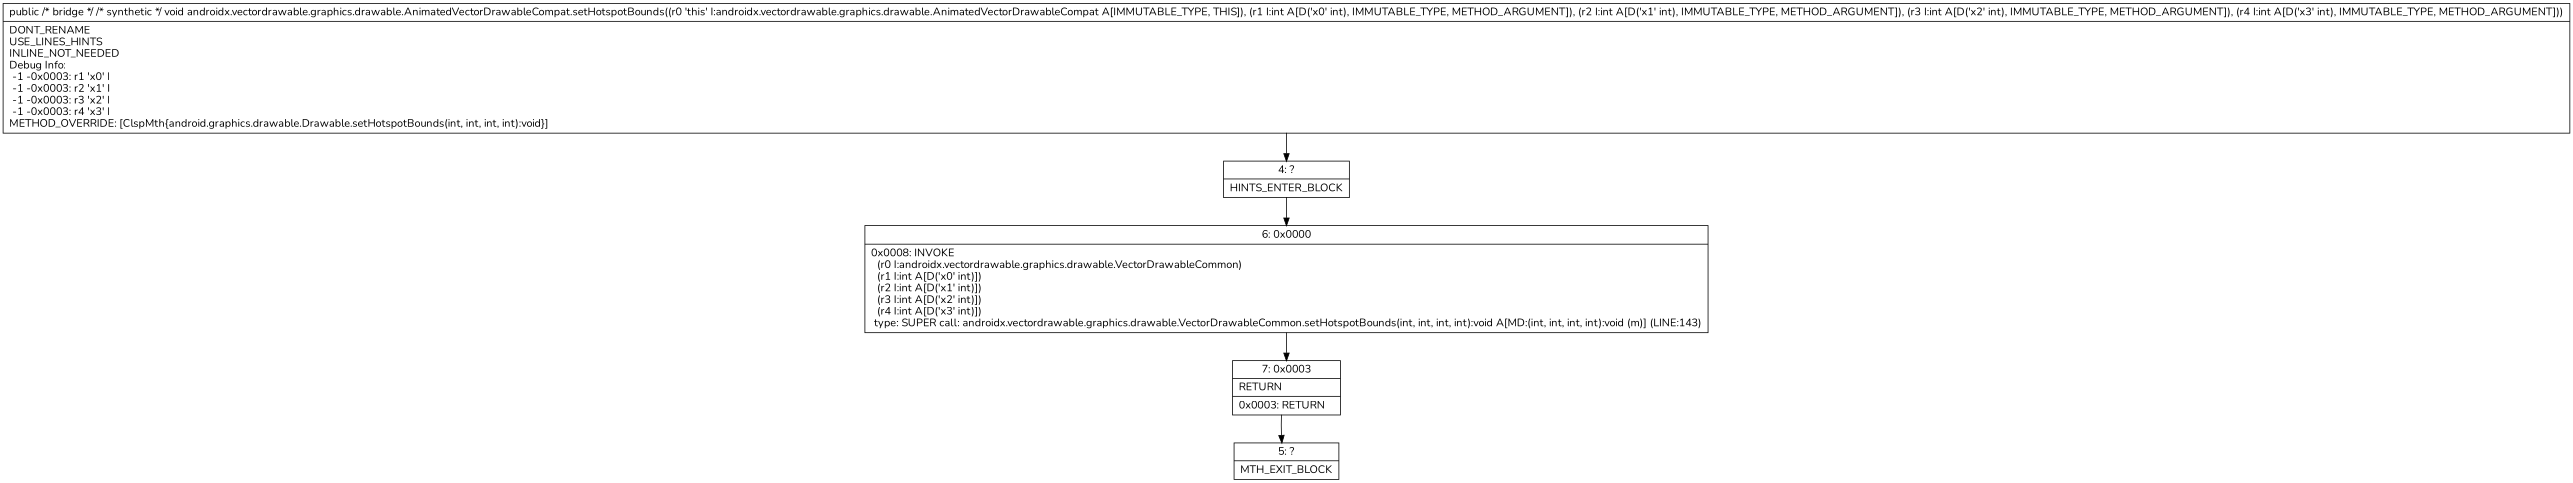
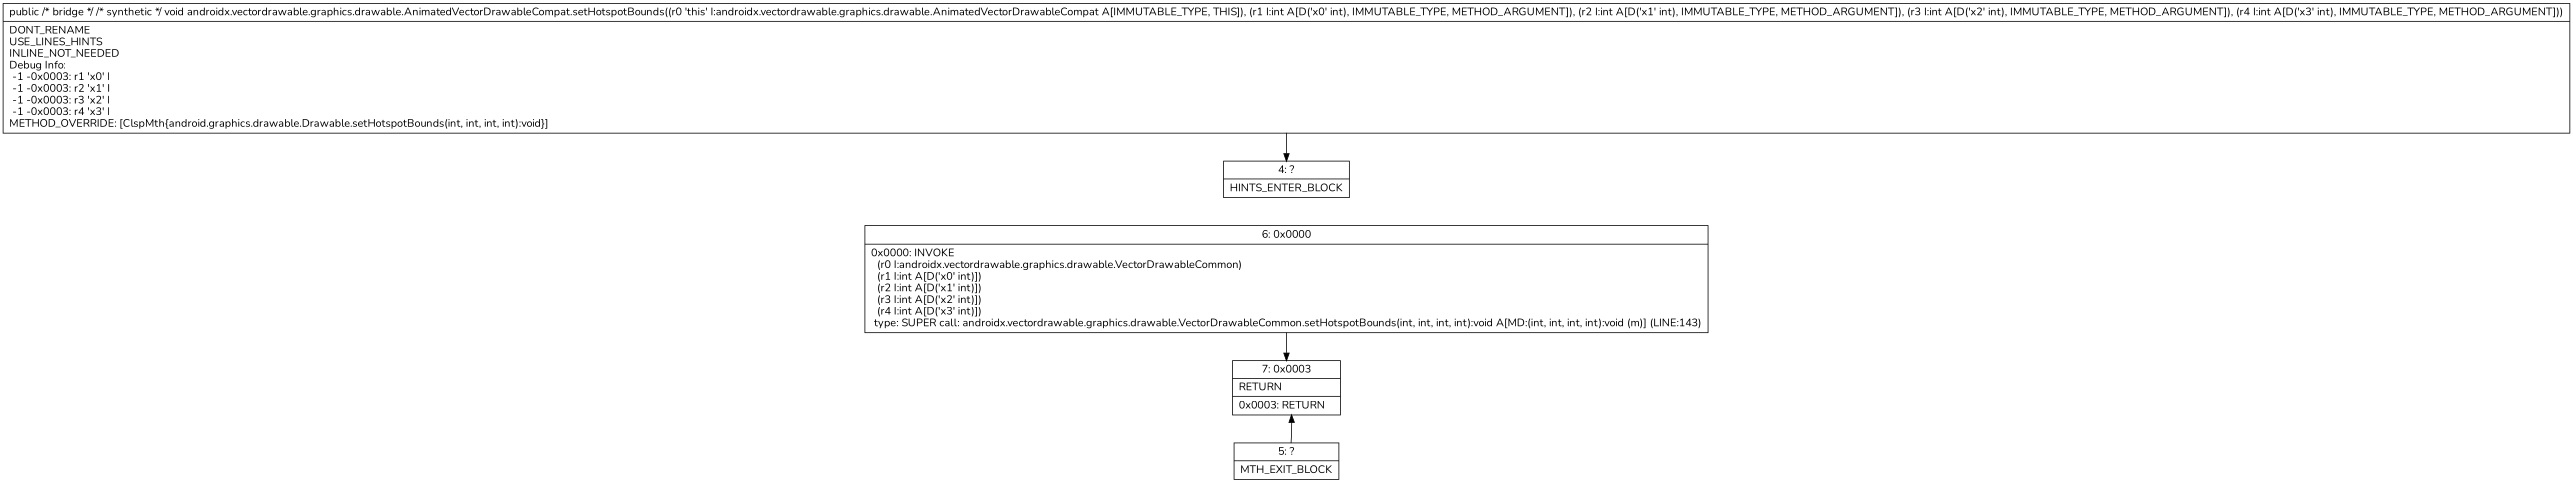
(1286, 208) -> none
(916, 253) -> (916, 253)
(1281, 425) -> (1292, 433)
